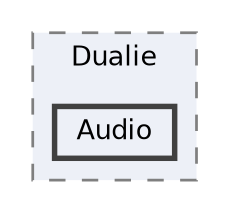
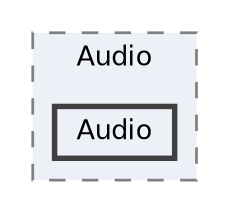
(115, 59) -> (115, 59)
